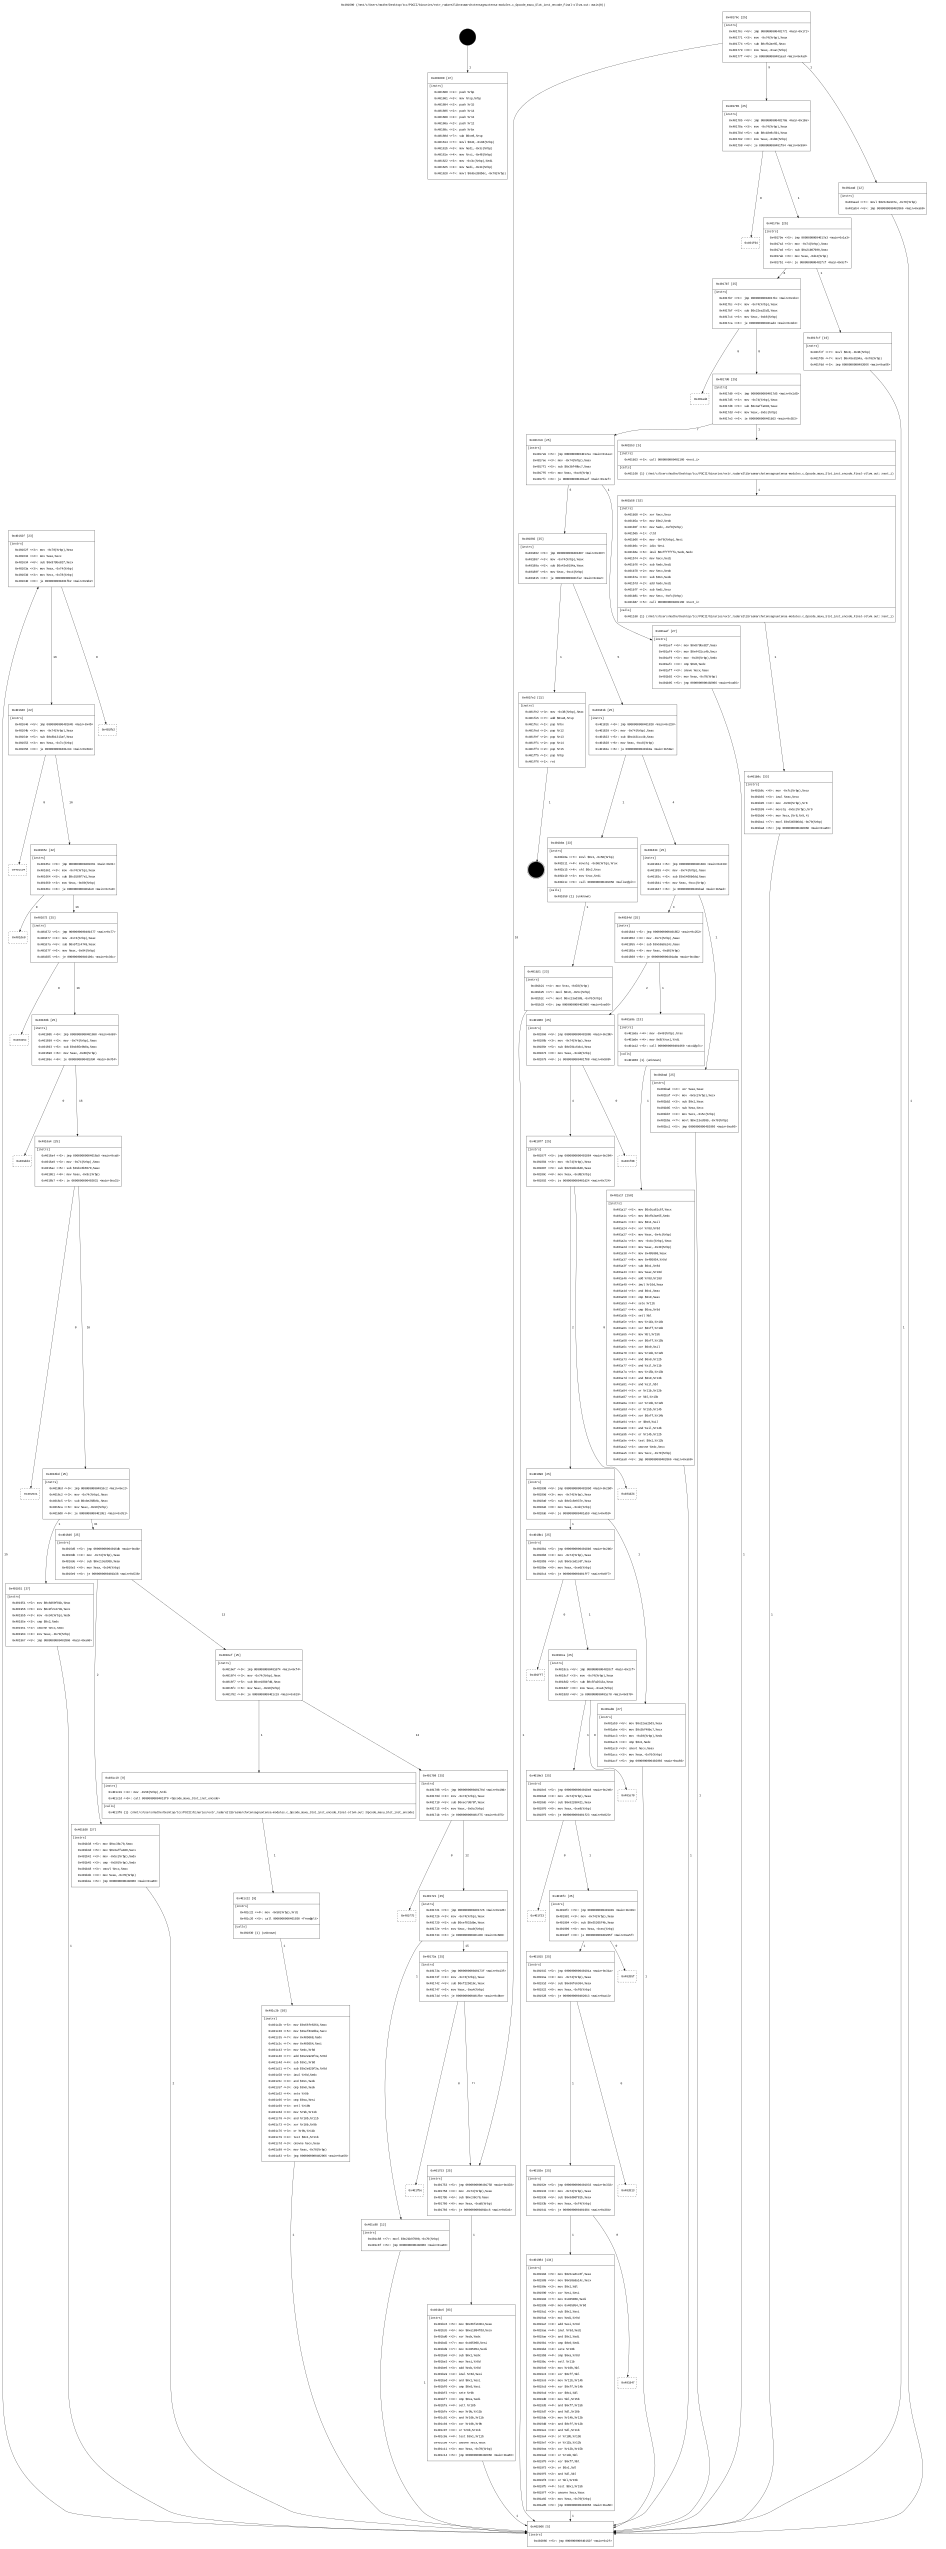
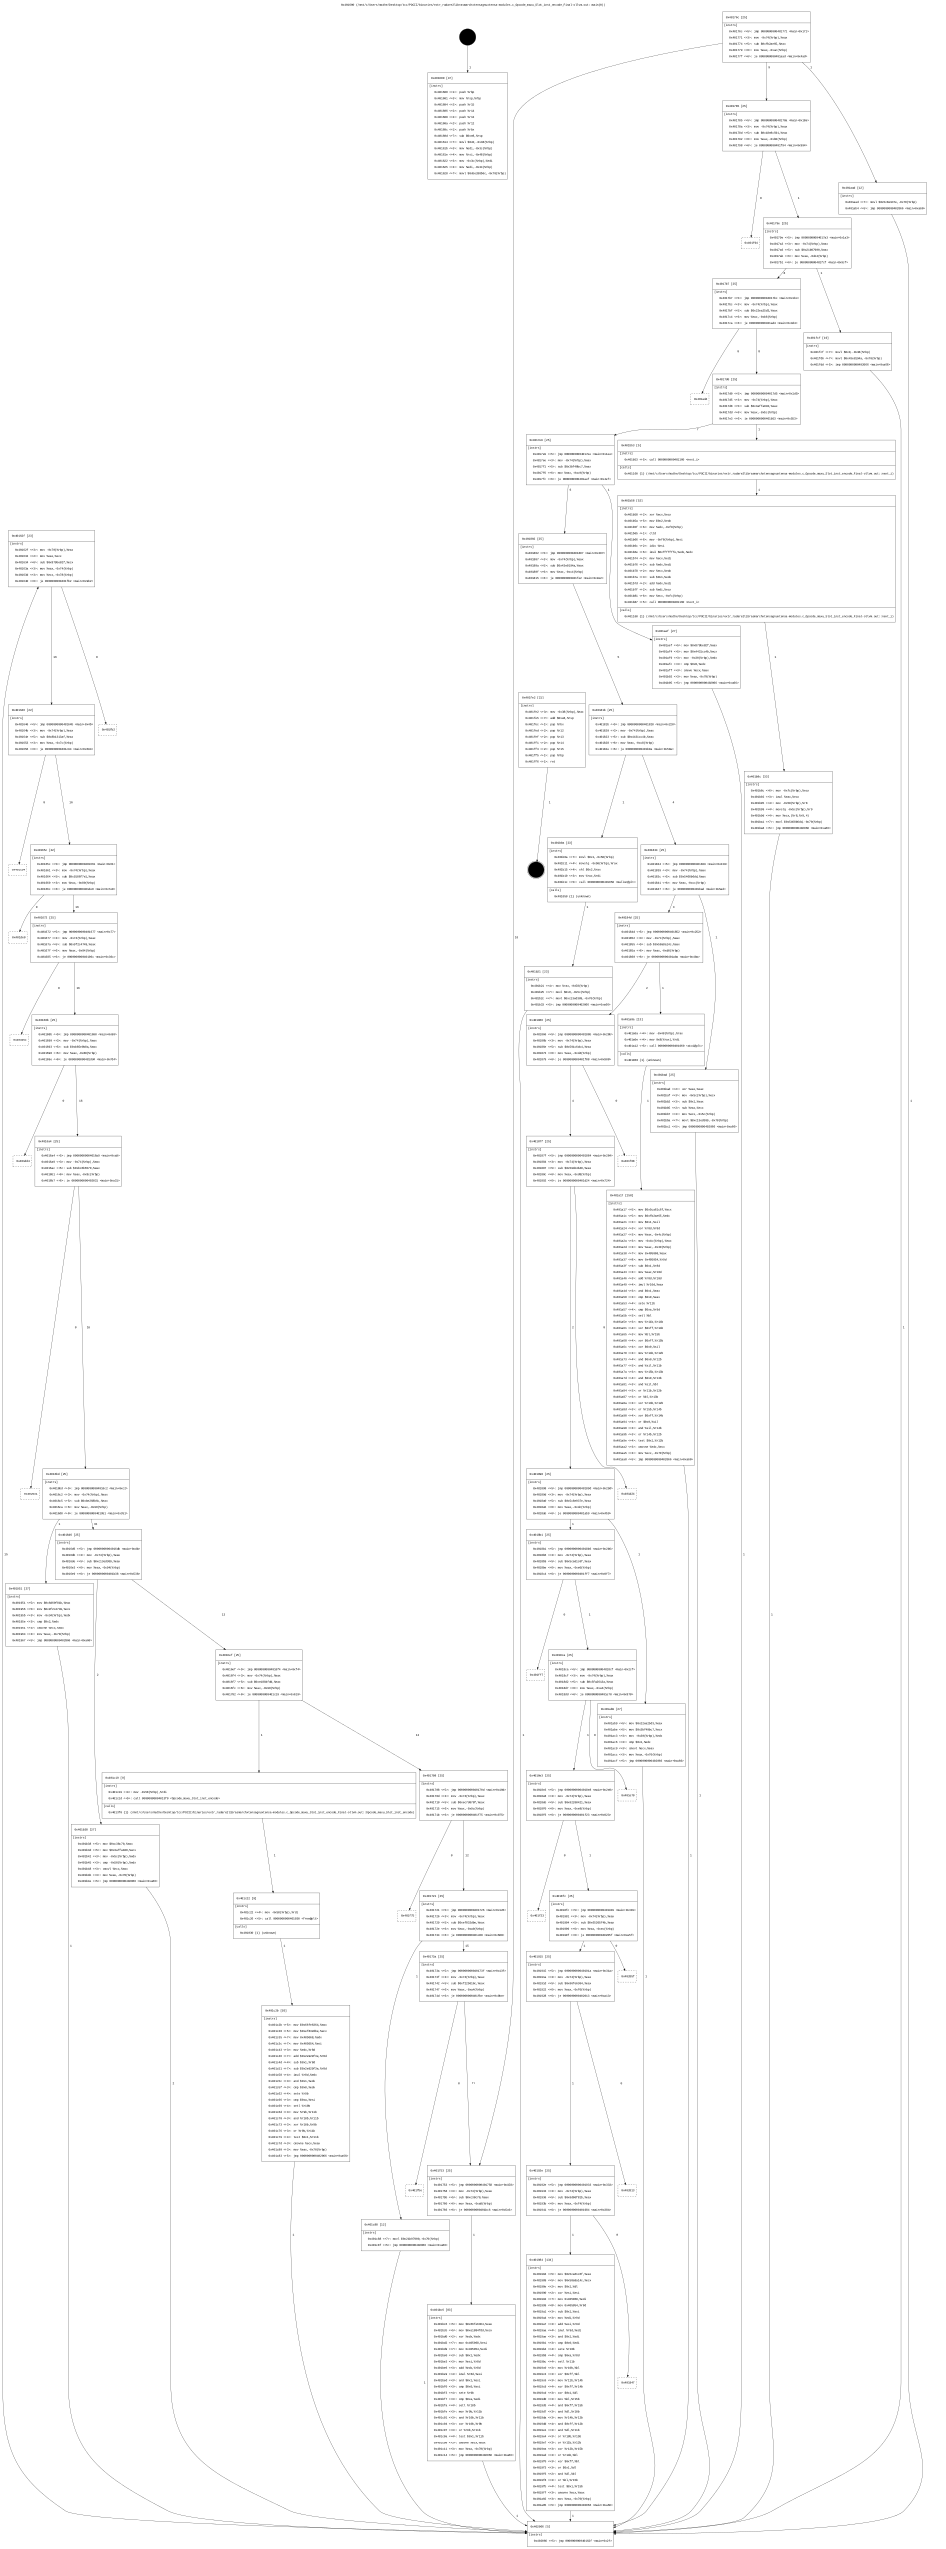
(558, 637) -> none
